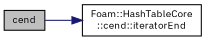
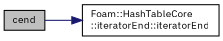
(142, 20) -> (151, 20)
